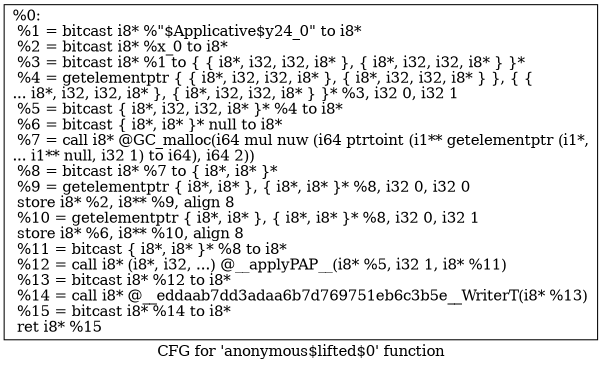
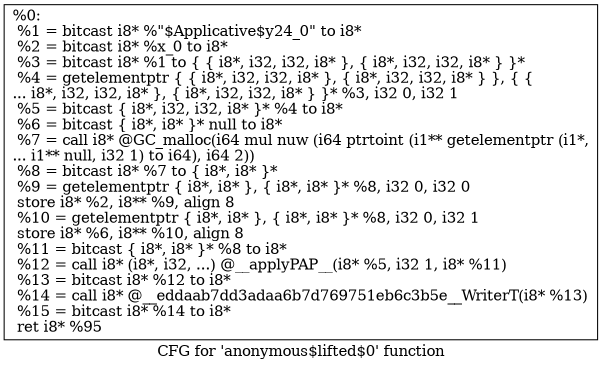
(58, 327) -> (58, 327)
